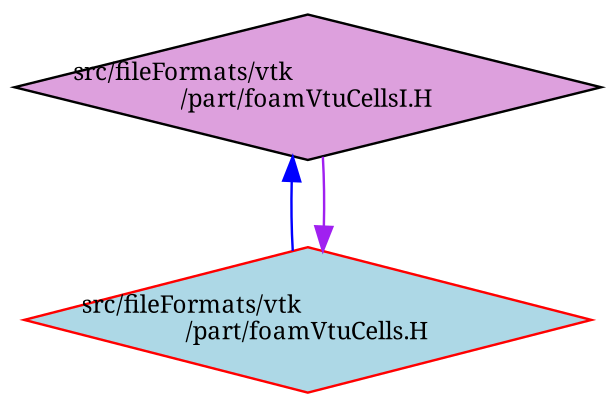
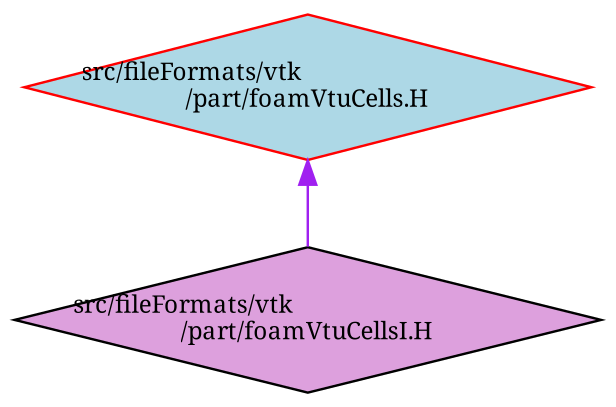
(292, 216) -> none
